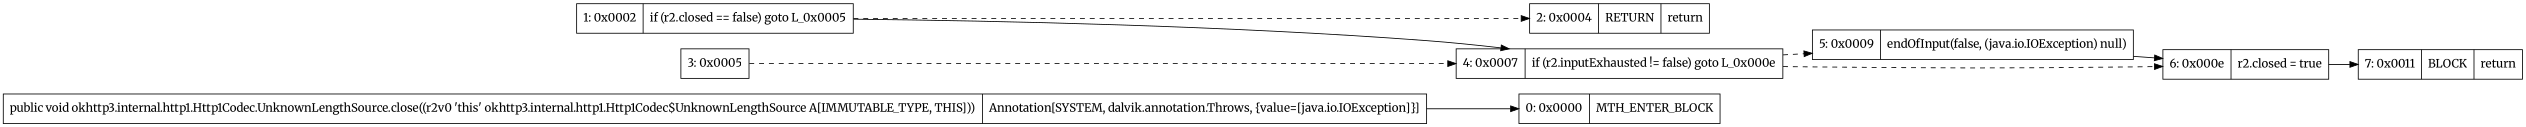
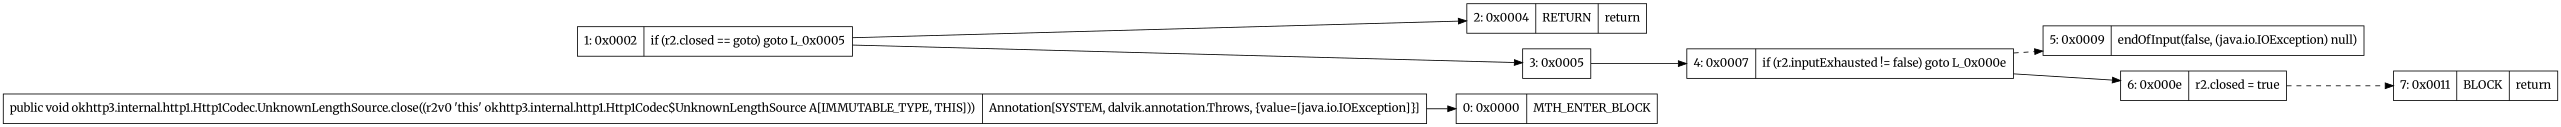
(748, 18) -> (748, 41)
(1187, 18) -> (1155, 29)
(1178, 27) -> (1183, 54)
(2144, 57) -> none
(1098, 64) -> (1635, 64)
(2339, 64) -> (2336, 86)
(1969, 68) -> (2063, 77)
